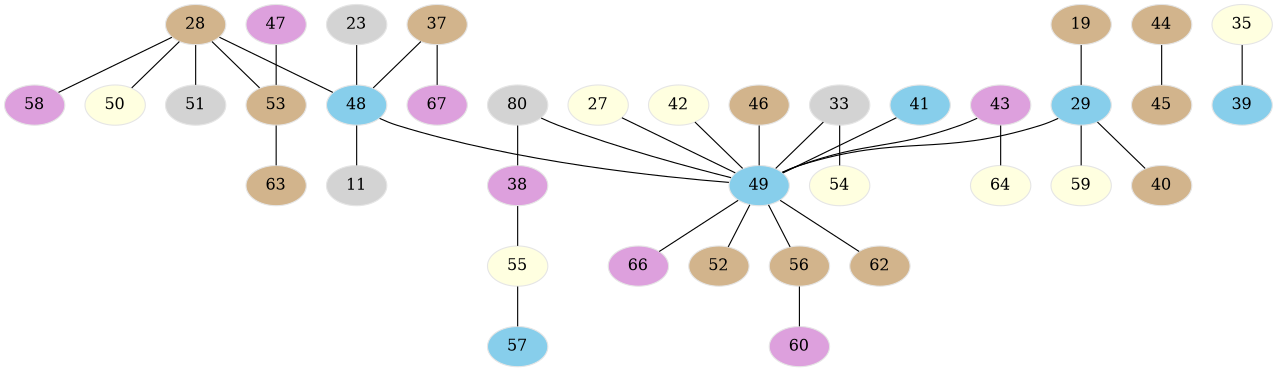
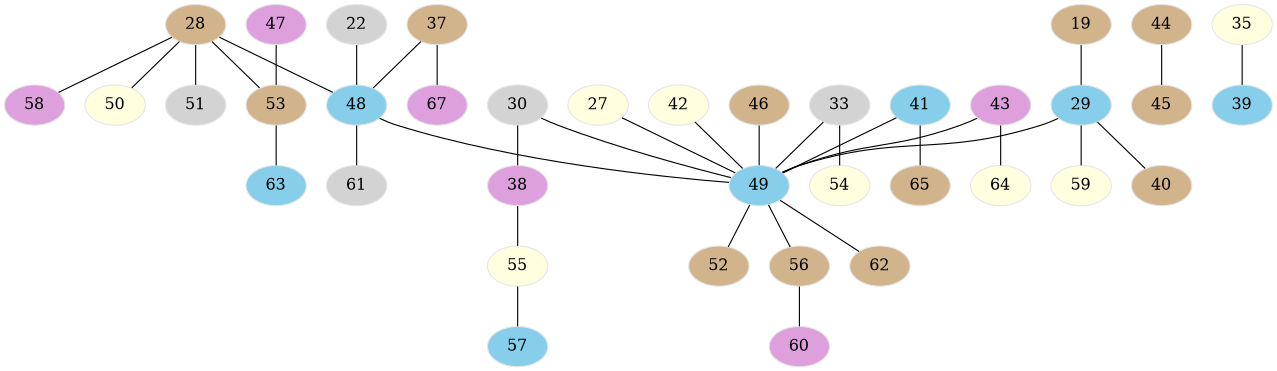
(357, 25) -> (357, 25)
(518, 105) -> (518, 105)
(276, 186) -> (276, 186)
(357, 186) -> (357, 186)
none -> (920, 186)
(638, 266) -> none
